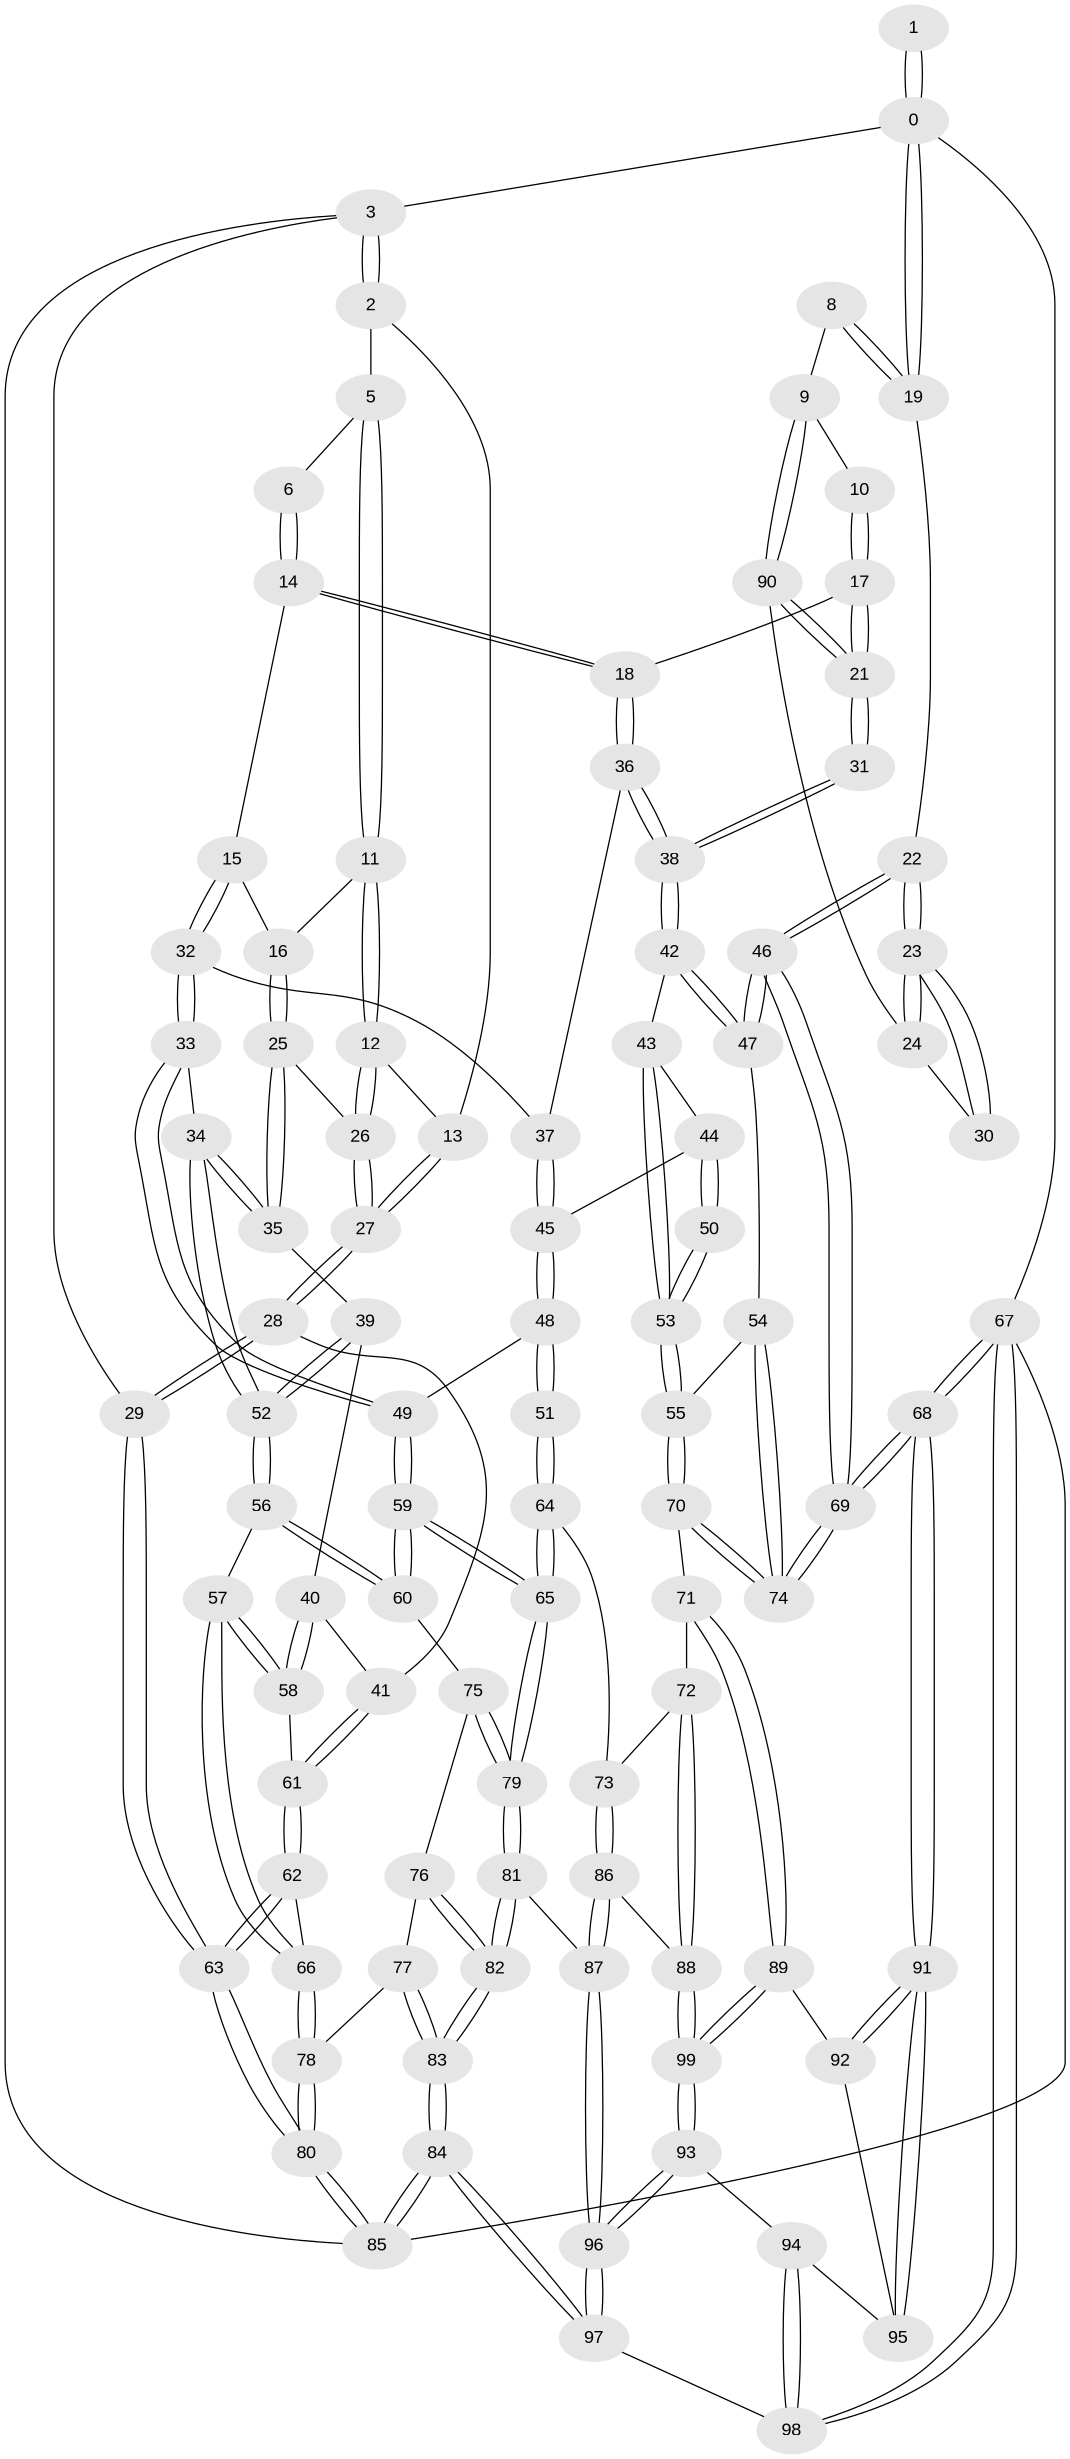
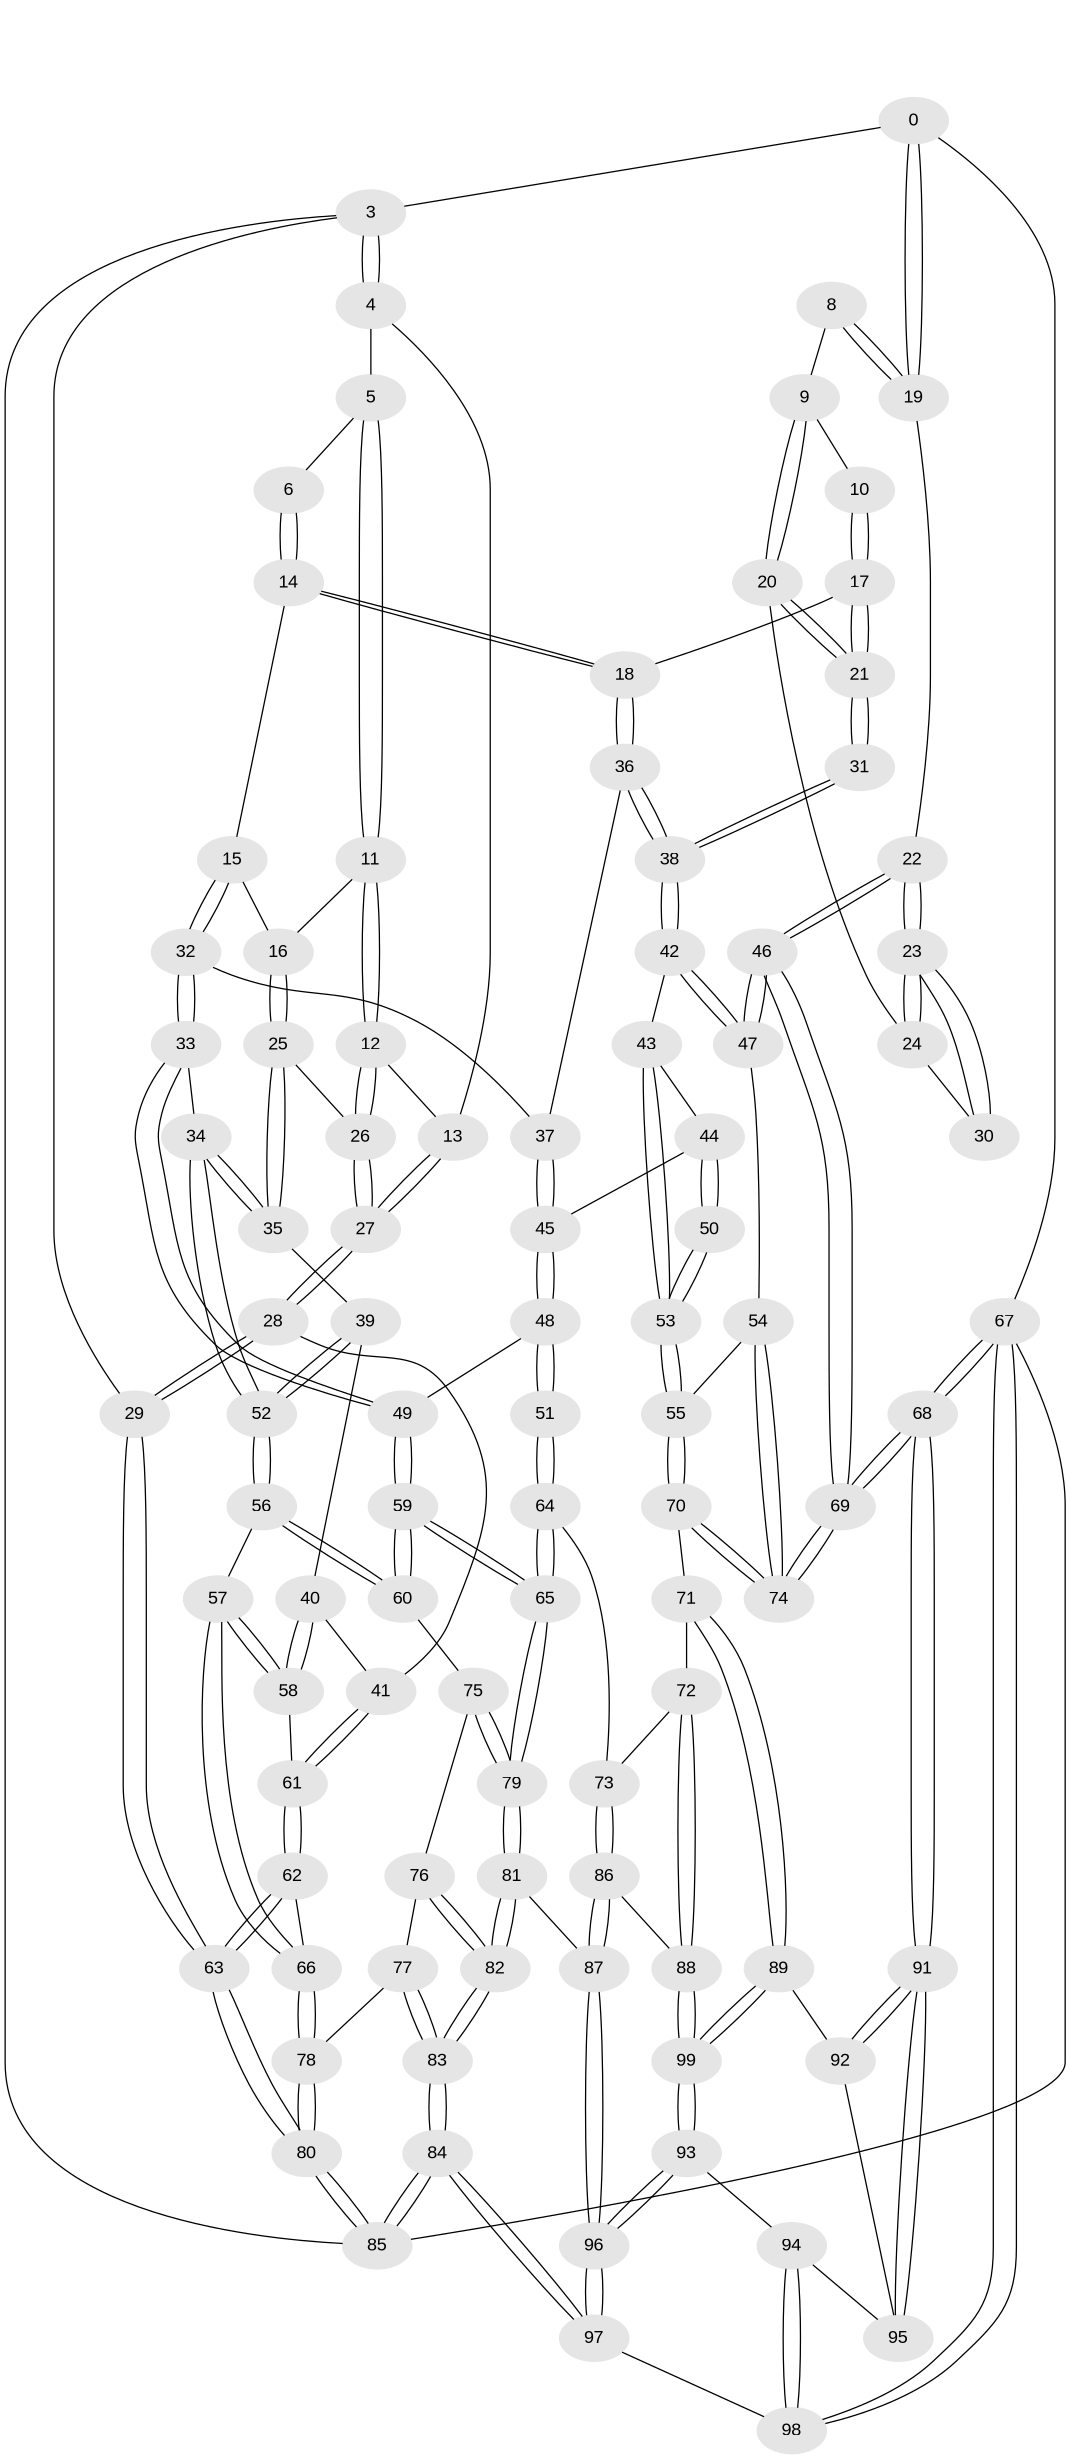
(914, 28) -> none
(371, 305) -> (371, 305)
(767, 583) -> (767, 583)
